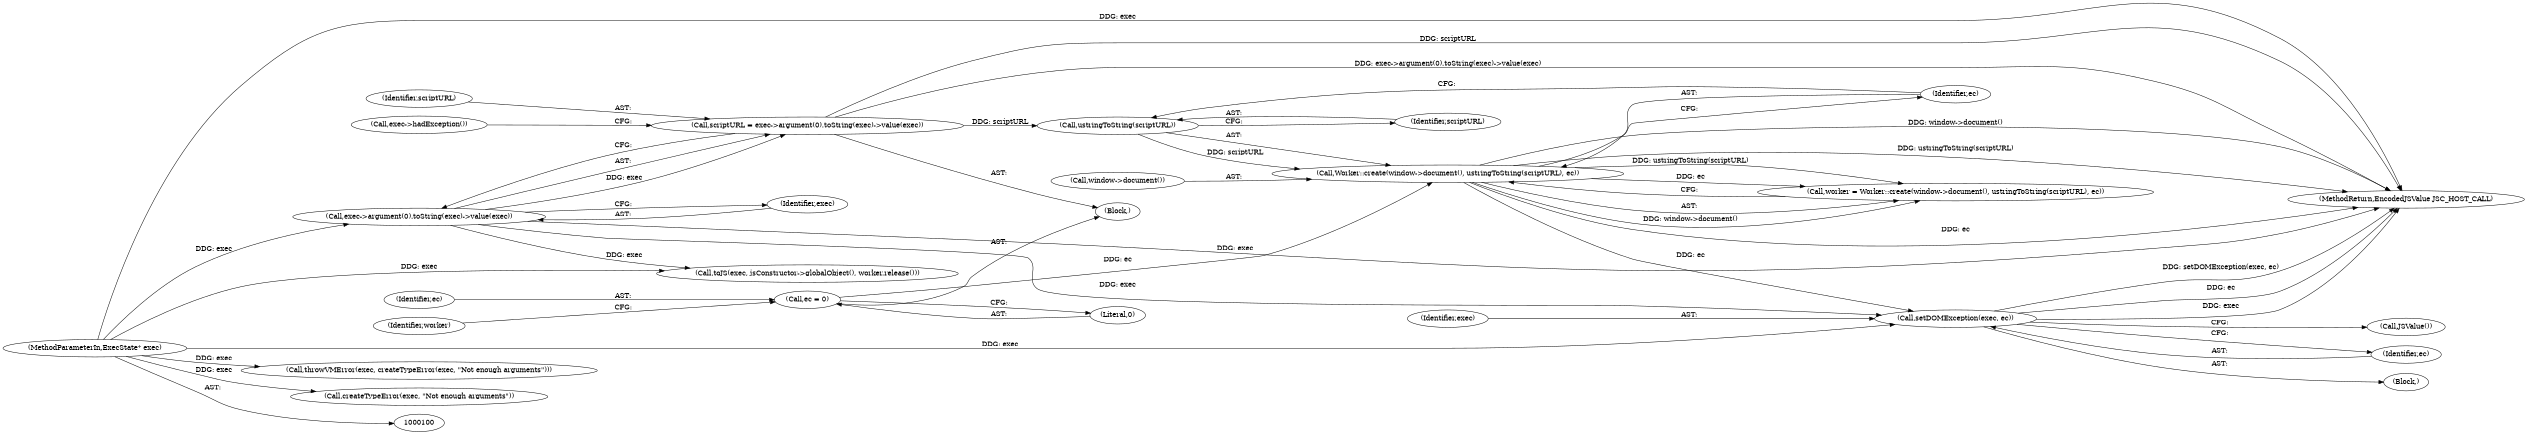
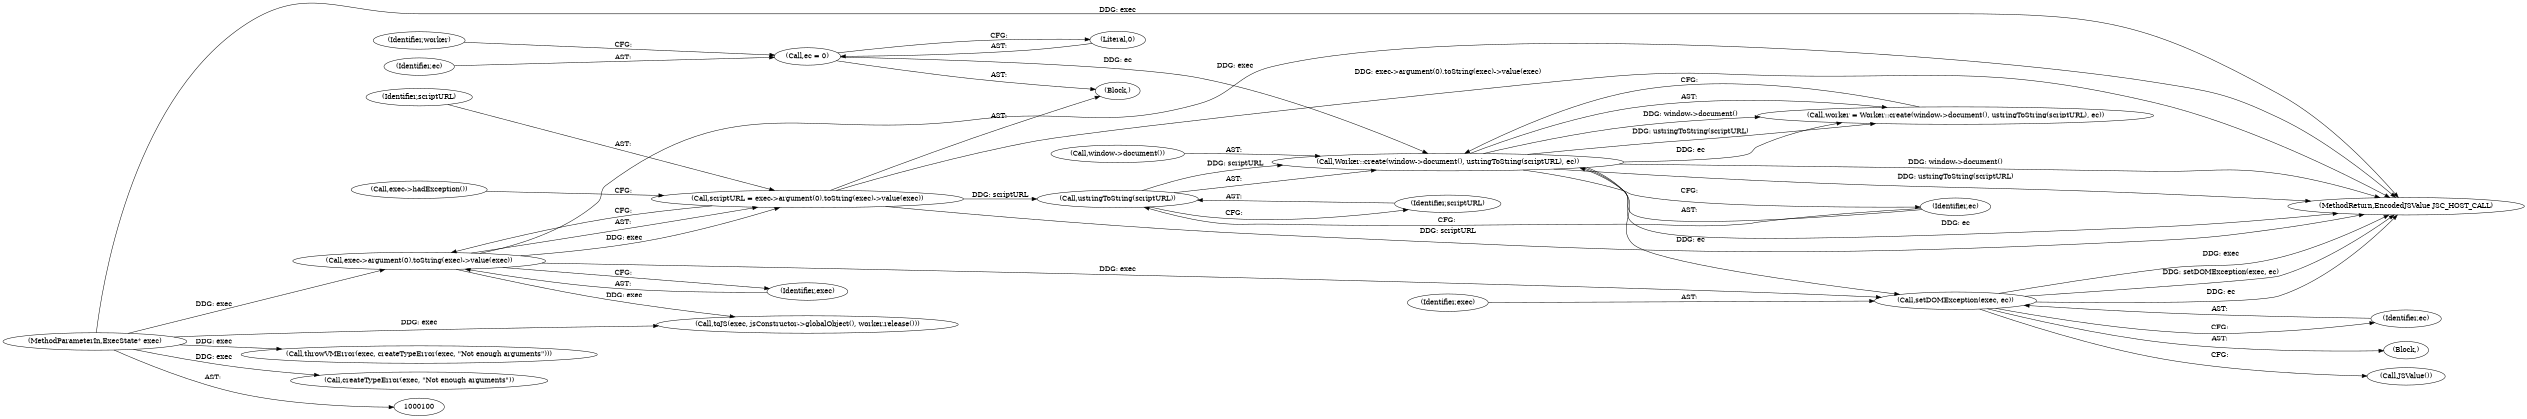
(1039, 348) -> none
